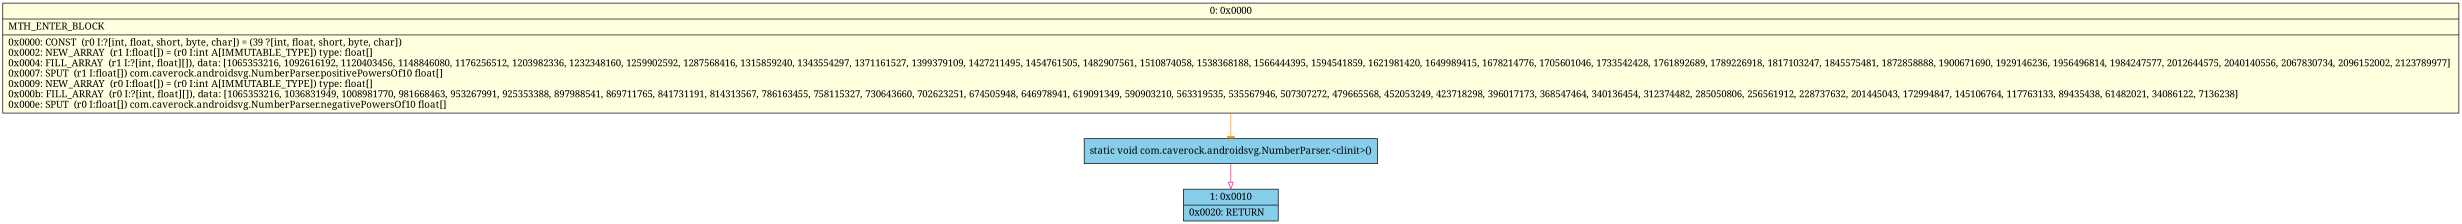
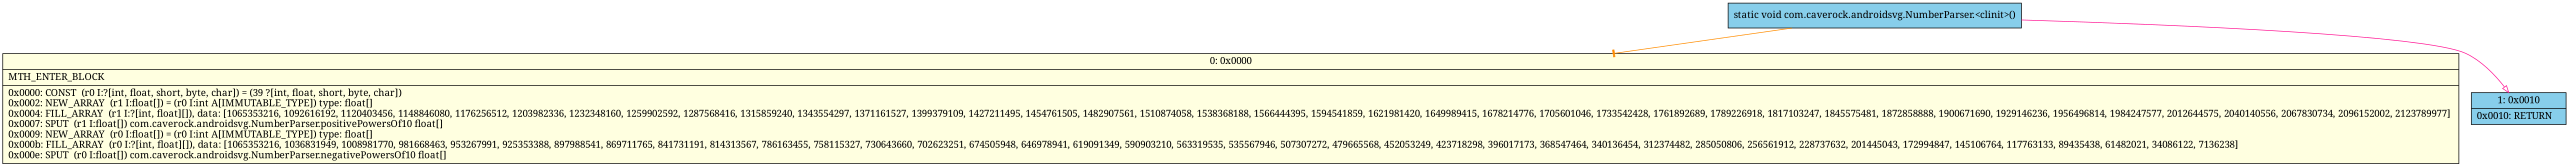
(1231, 124) -> (1704, 41)
(1231, 213) -> (2519, 116)
